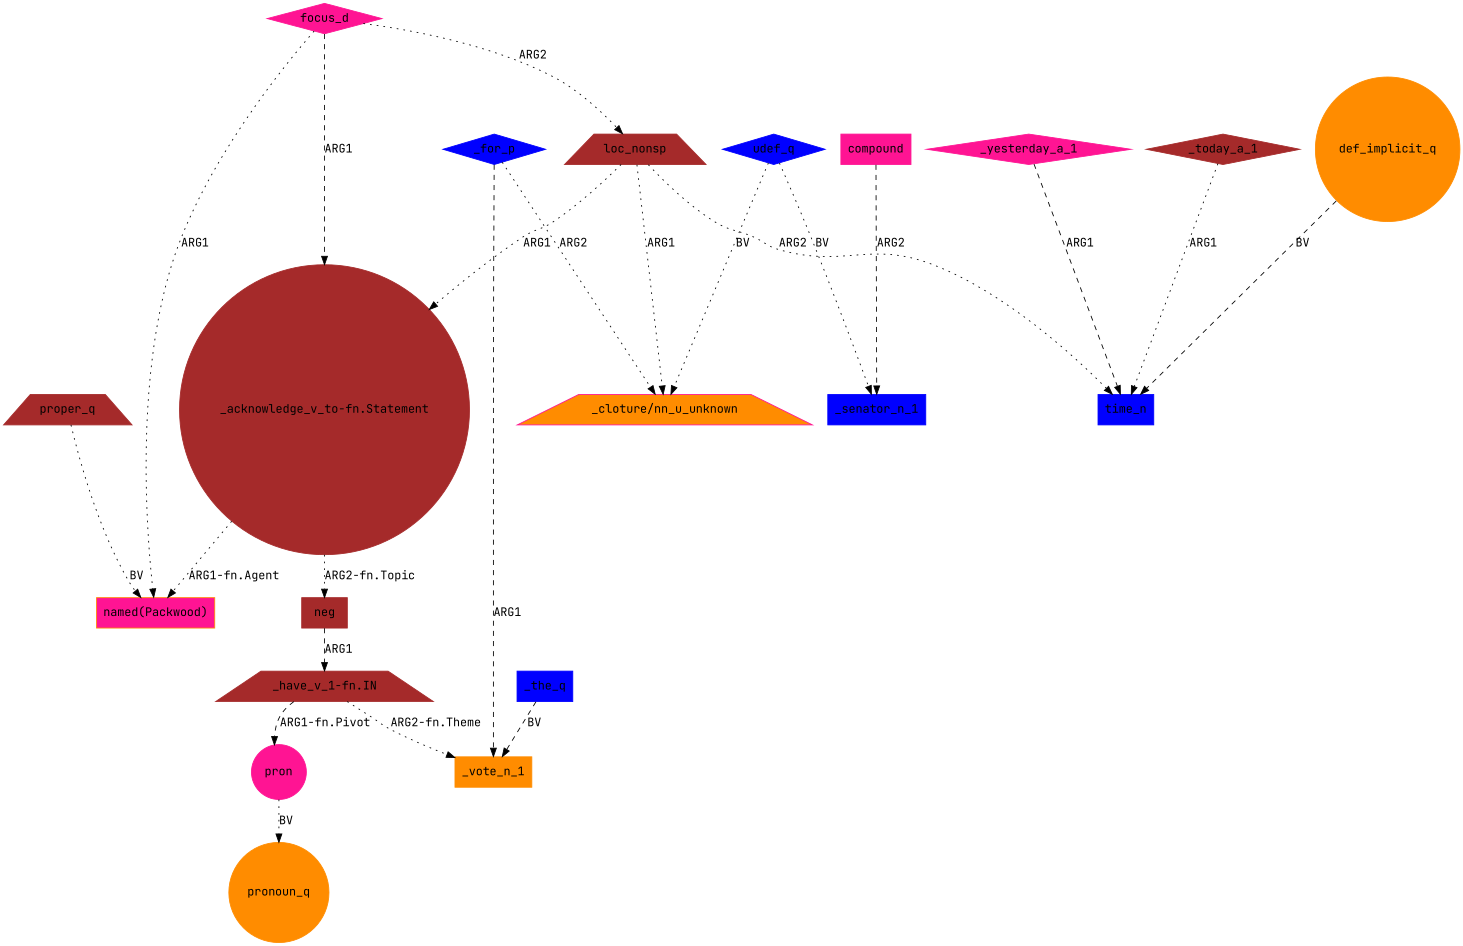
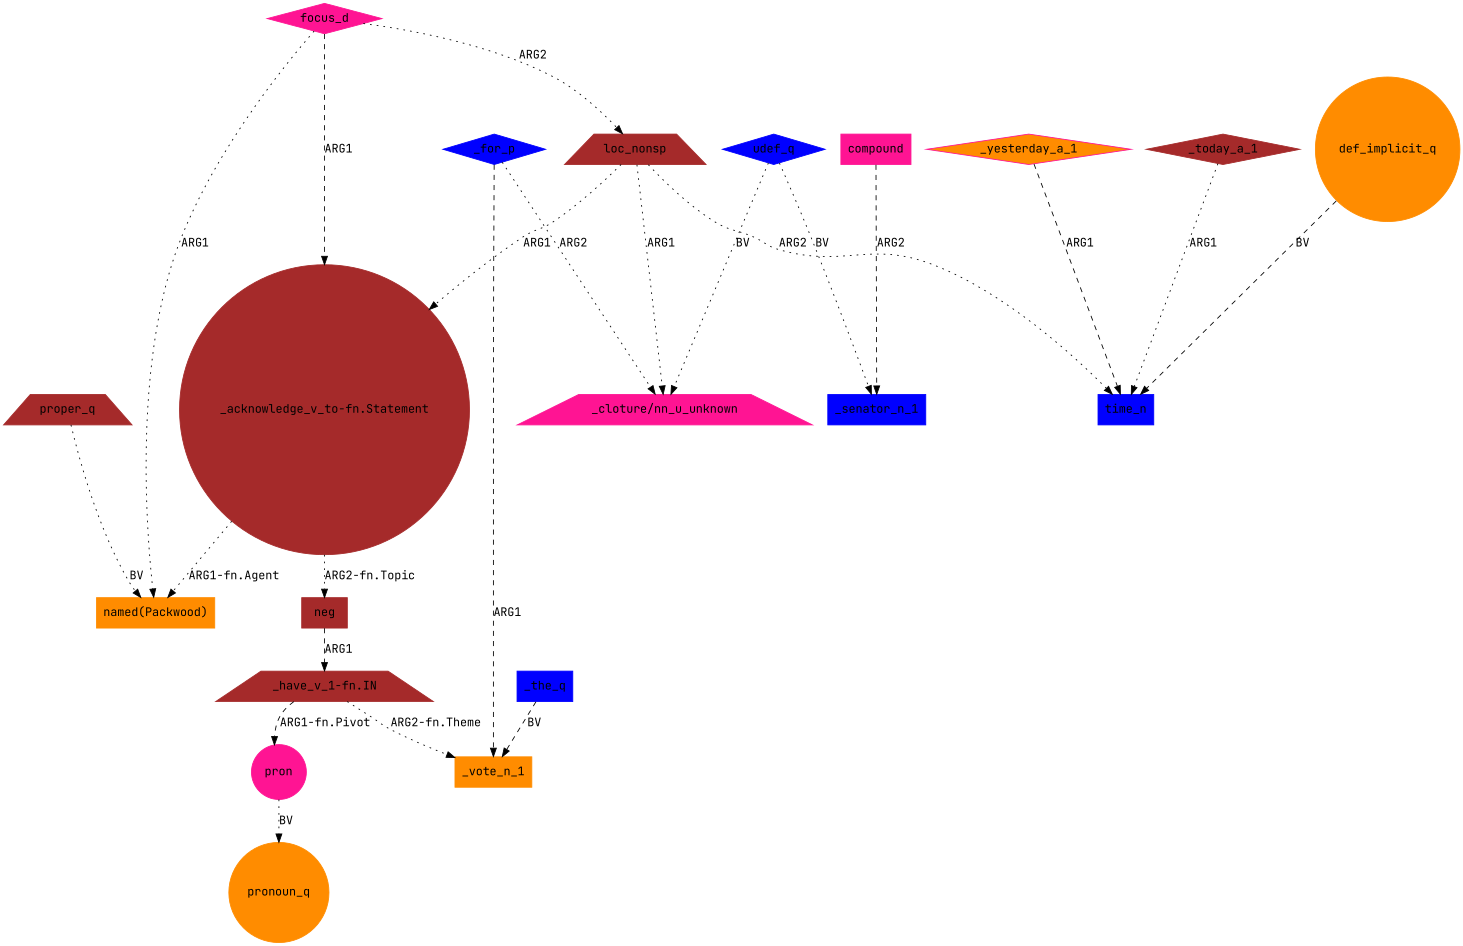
(1029, 149) -> (1029, 149)
(665, 410) -> (665, 410)
(156, 613) -> (156, 613)
